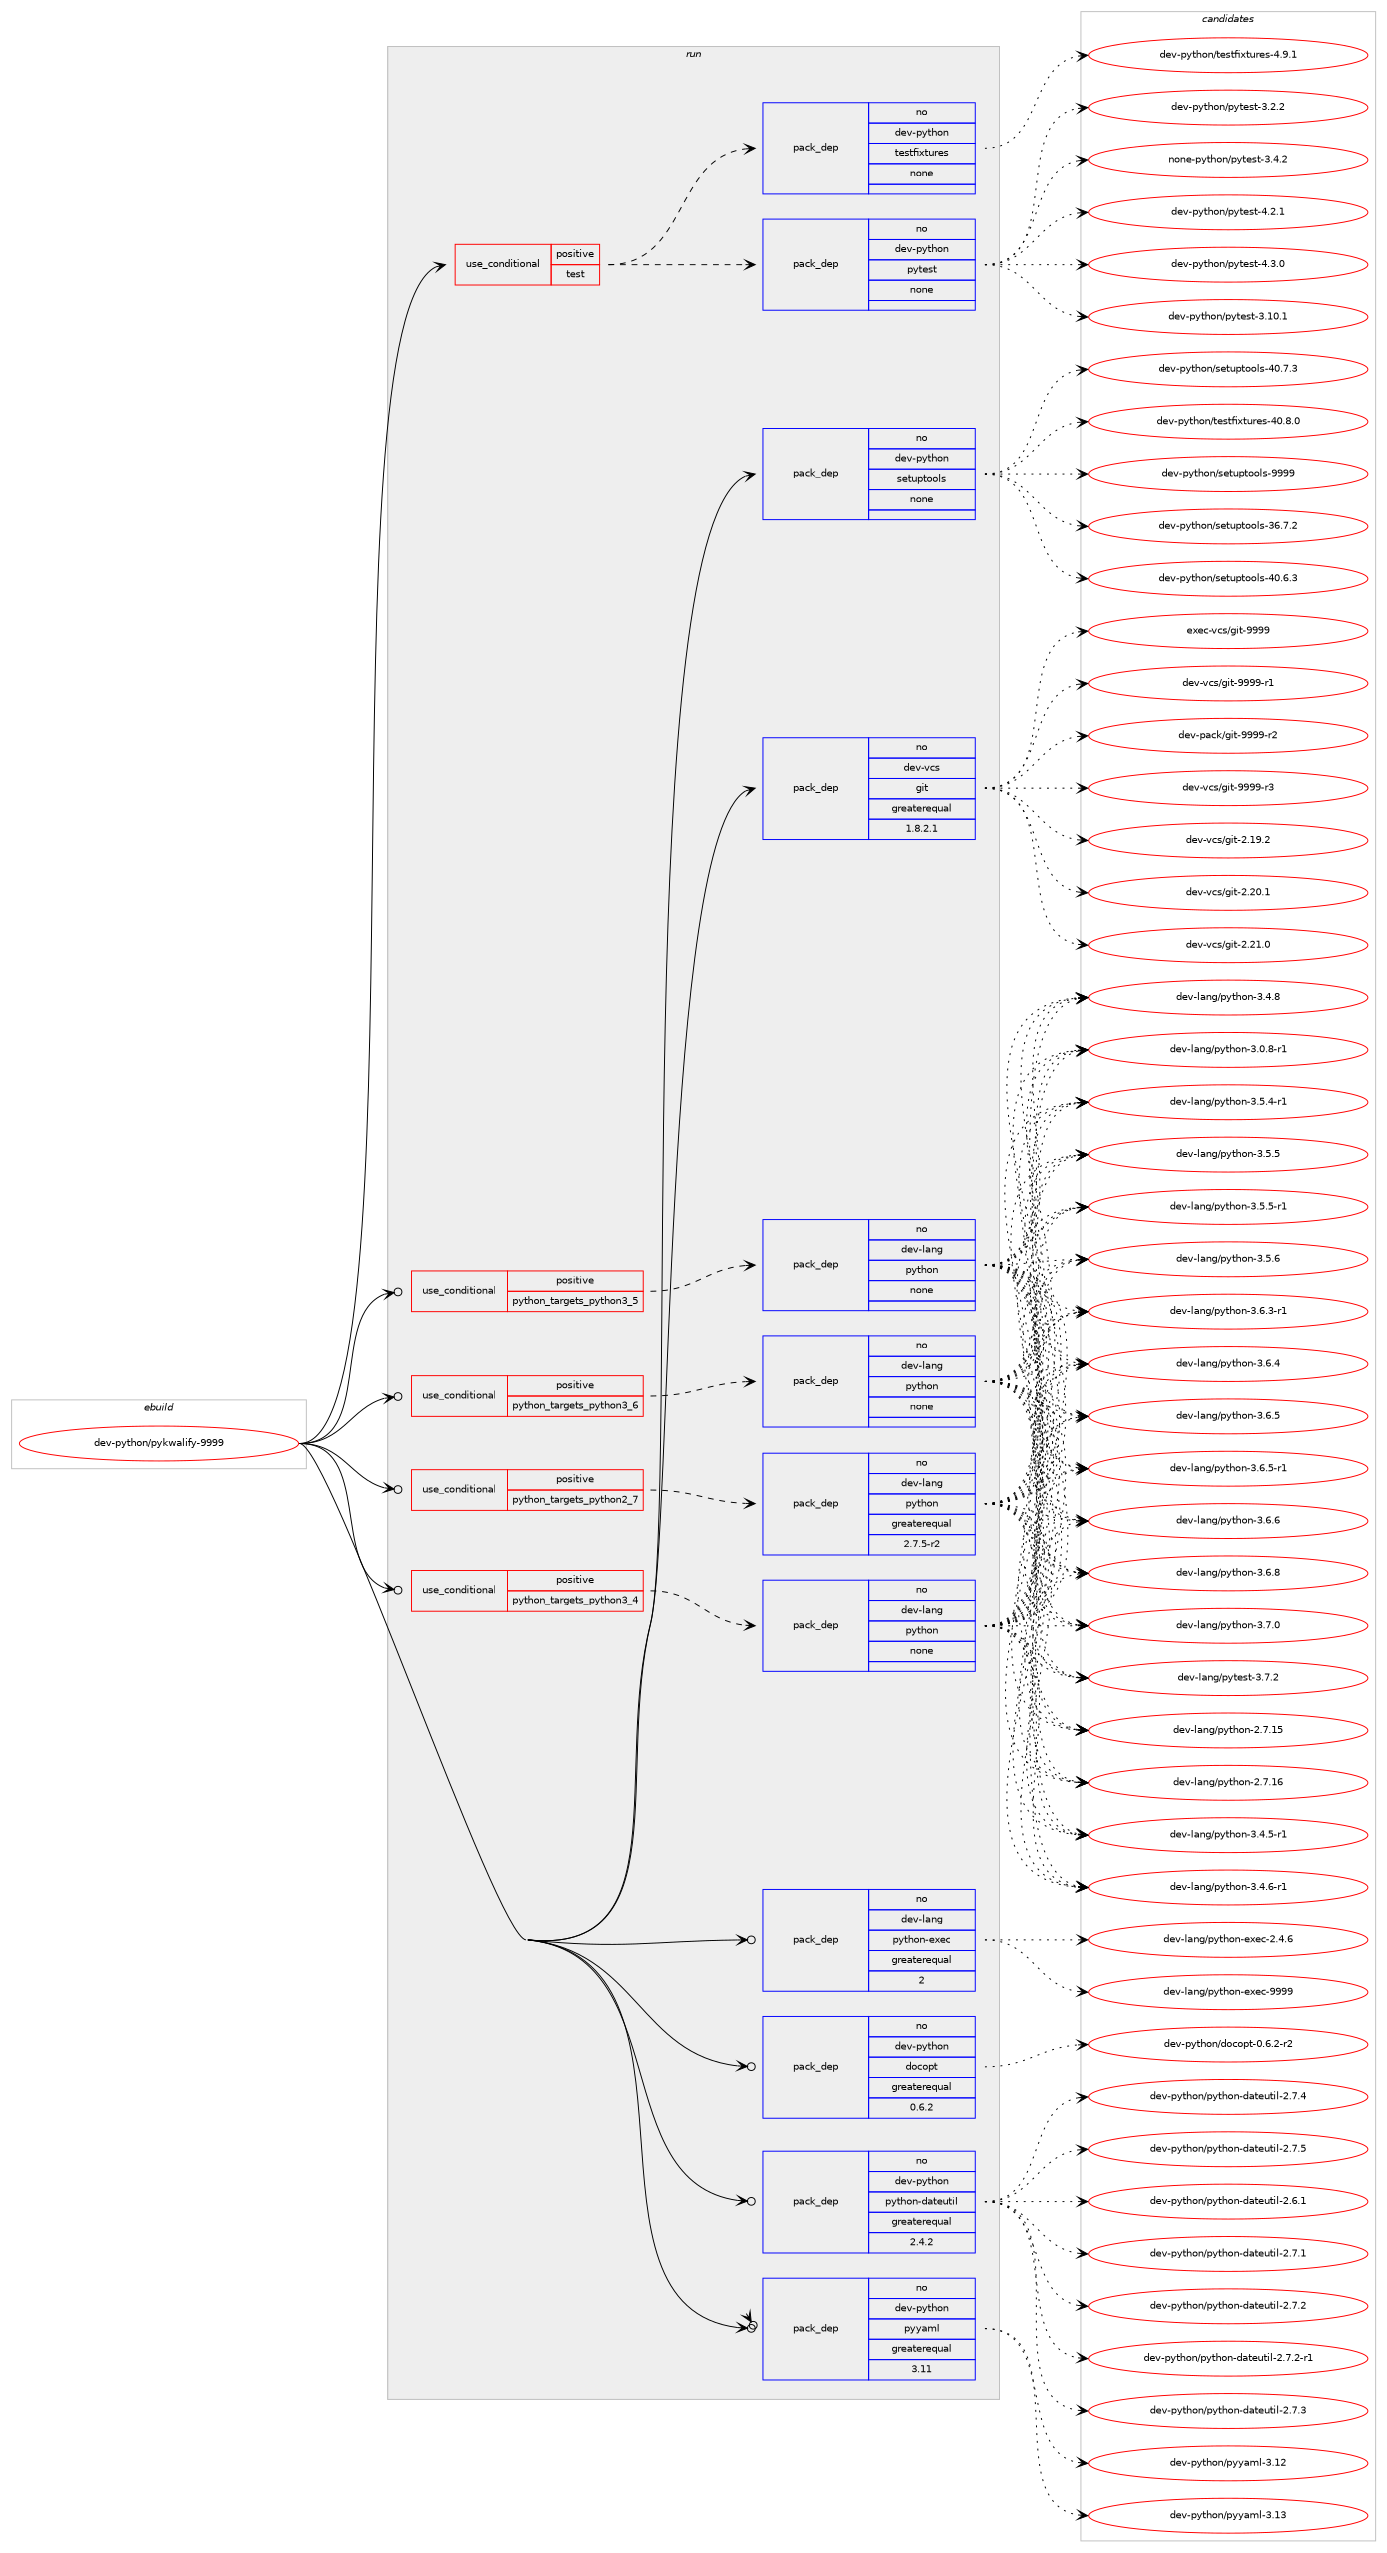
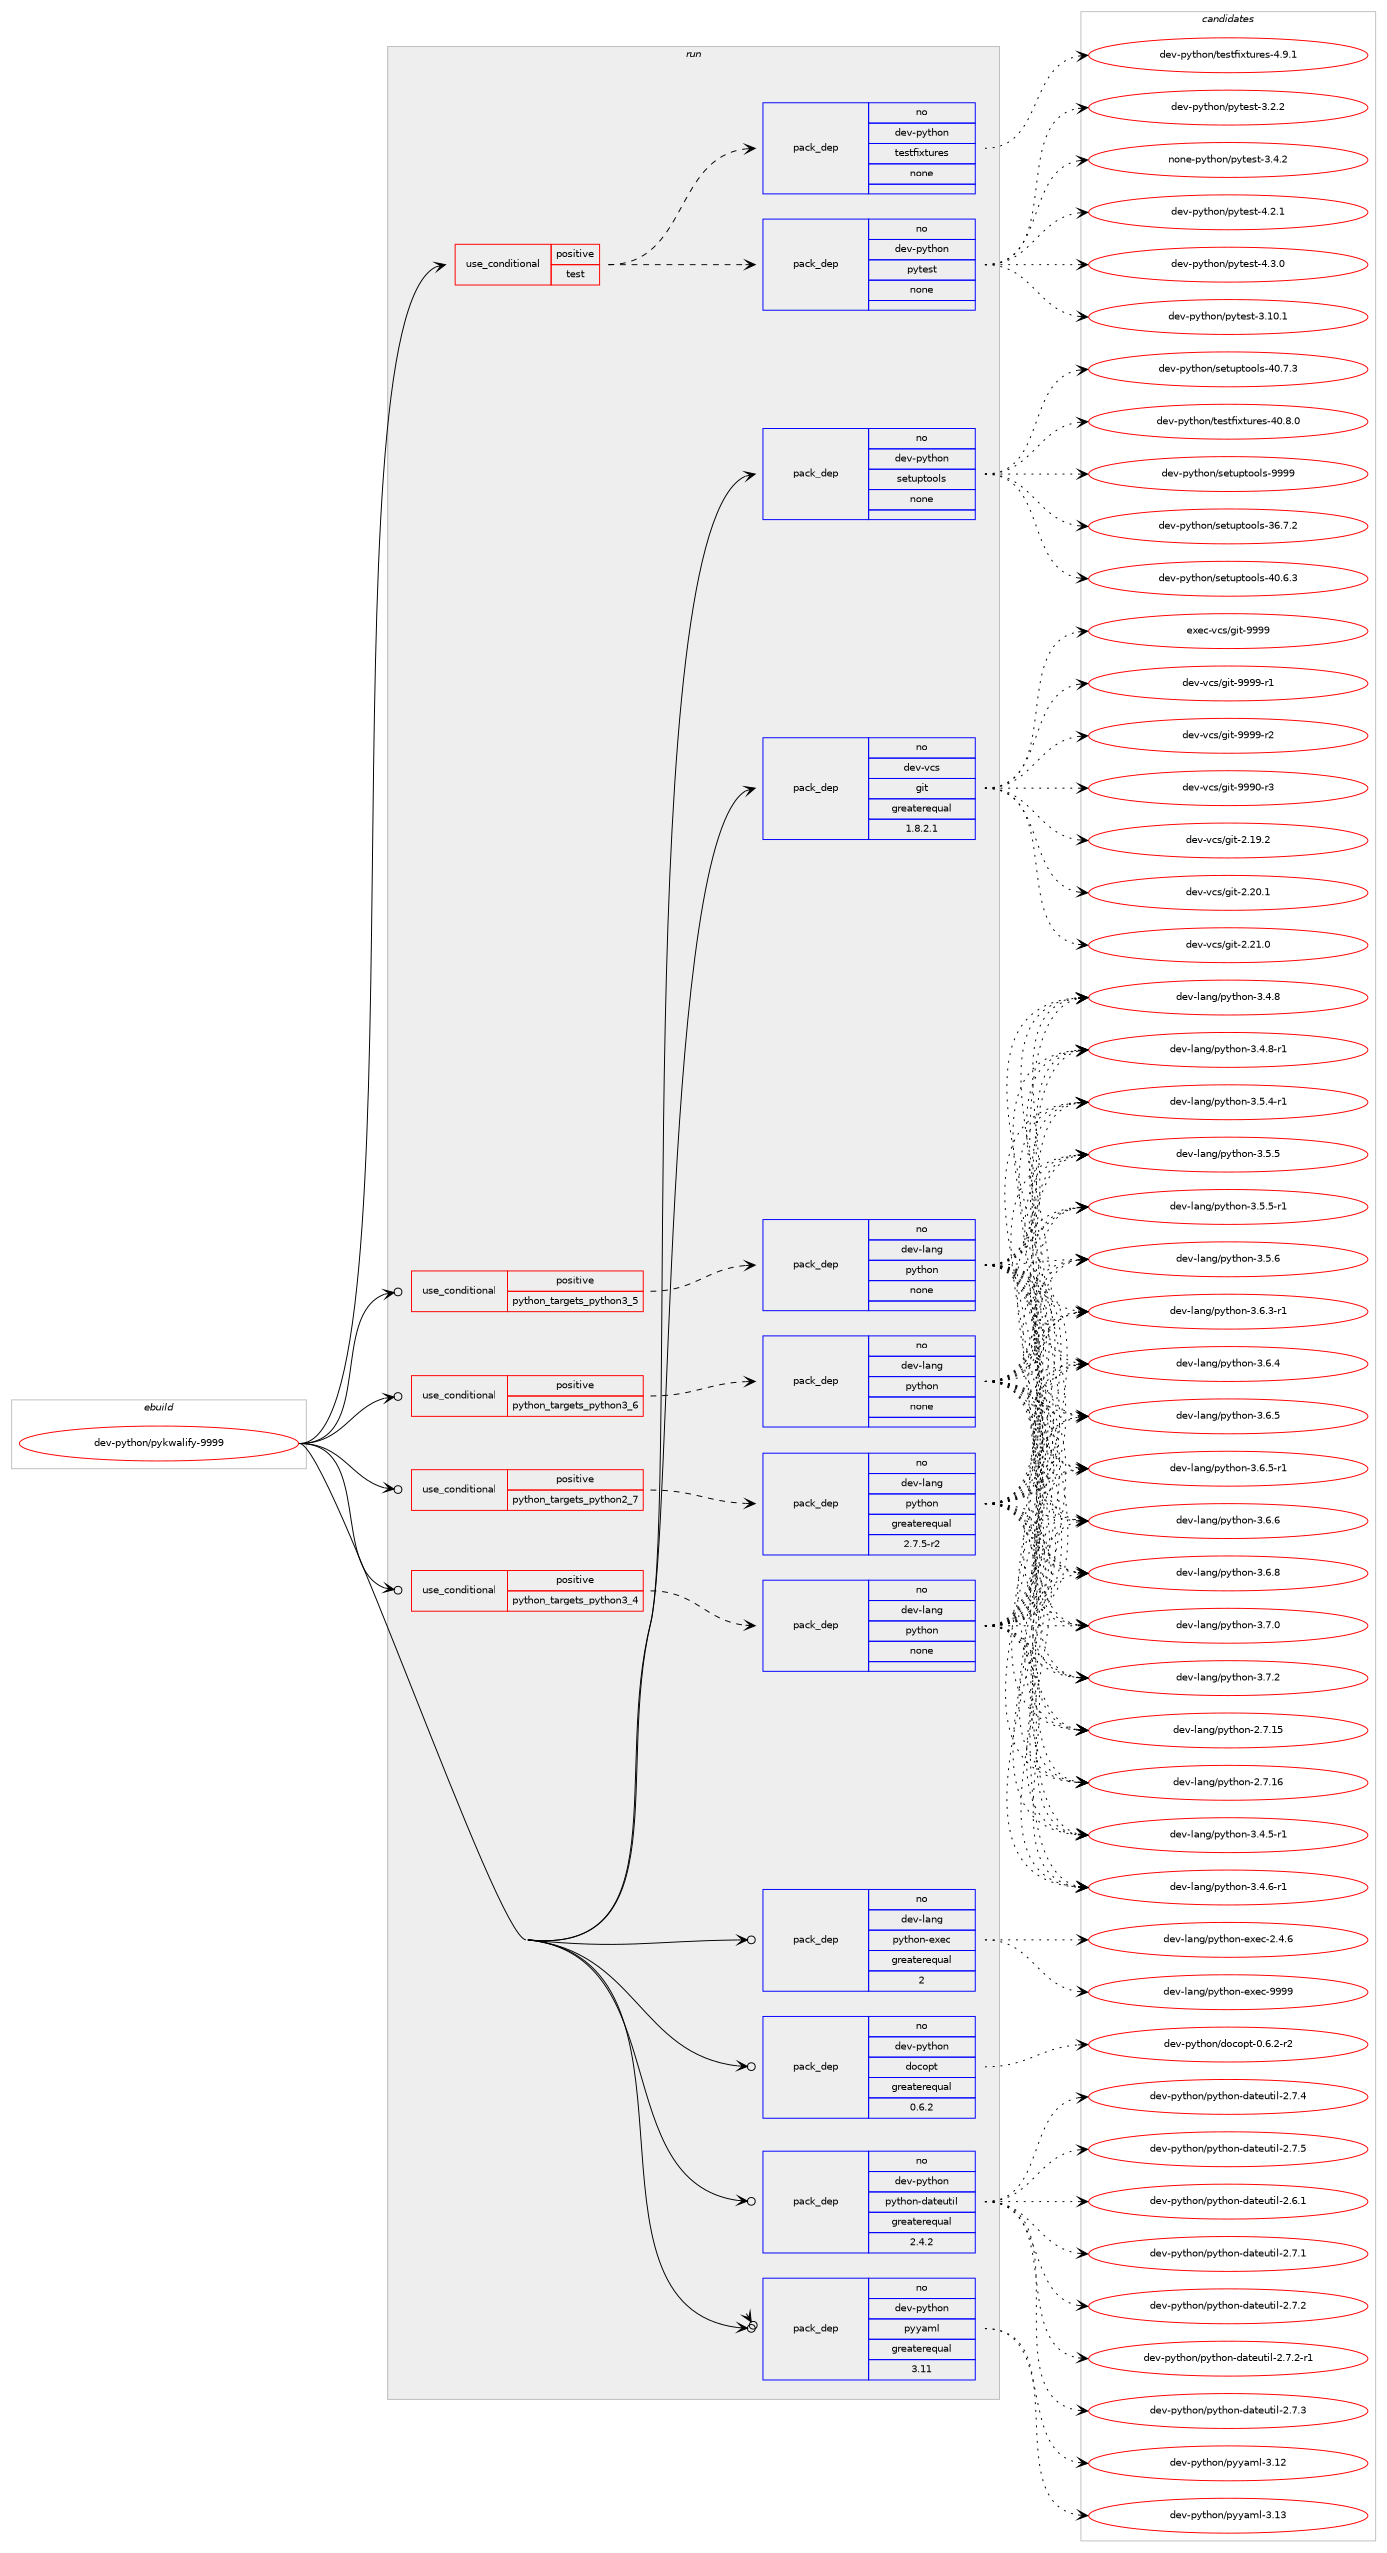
(1228, 736) -> (1228, 736)
(1228, 788) -> (1228, 788)
(1228, 1050) -> (1228, 1050)
(1228, 1678) -> (1228, 1678)
